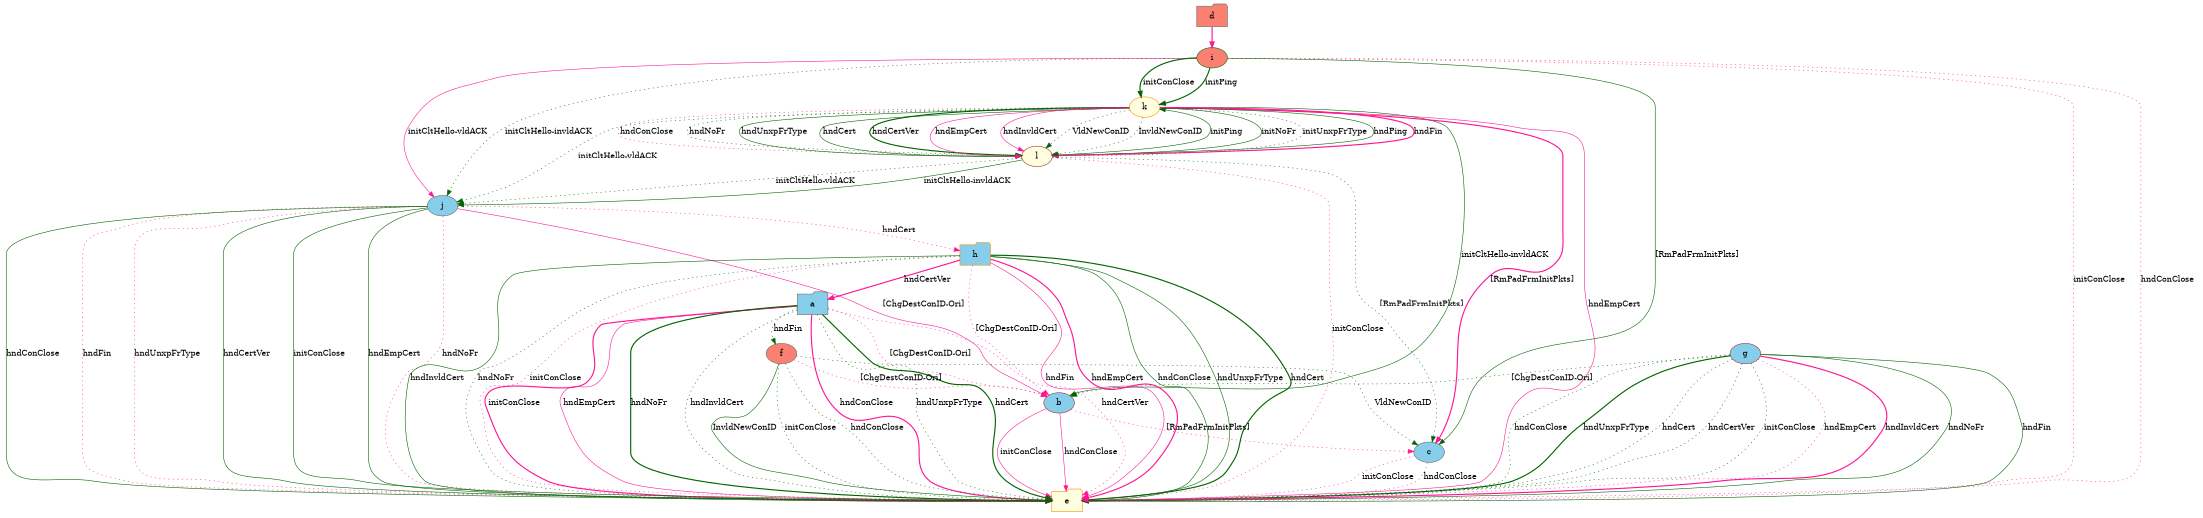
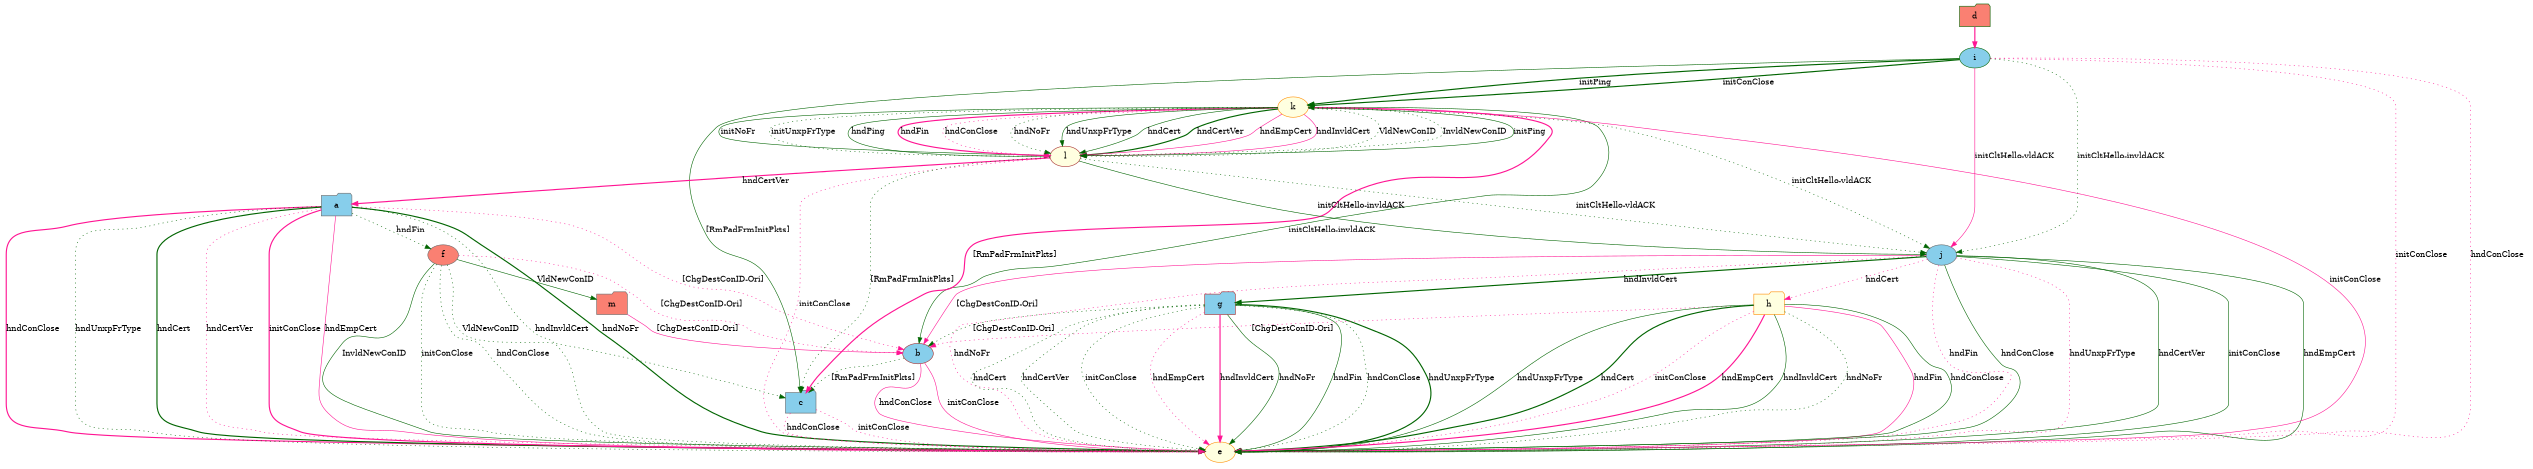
(1212, 16) -> (1975, 16)
(1212, 58) -> (1975, 58)
(975, 255) -> (1769, 304)
(897, 279) -> (704, 179)
none -> (1584, 279)
none -> (612, 304)
(1616, 304) -> (2357, 280)
(1745, 354) -> (1220, 304)
(1247, 441) -> (856, 367)
(1429, 452) -> (801, 403)
(1067, 502) -> (1220, 452)
